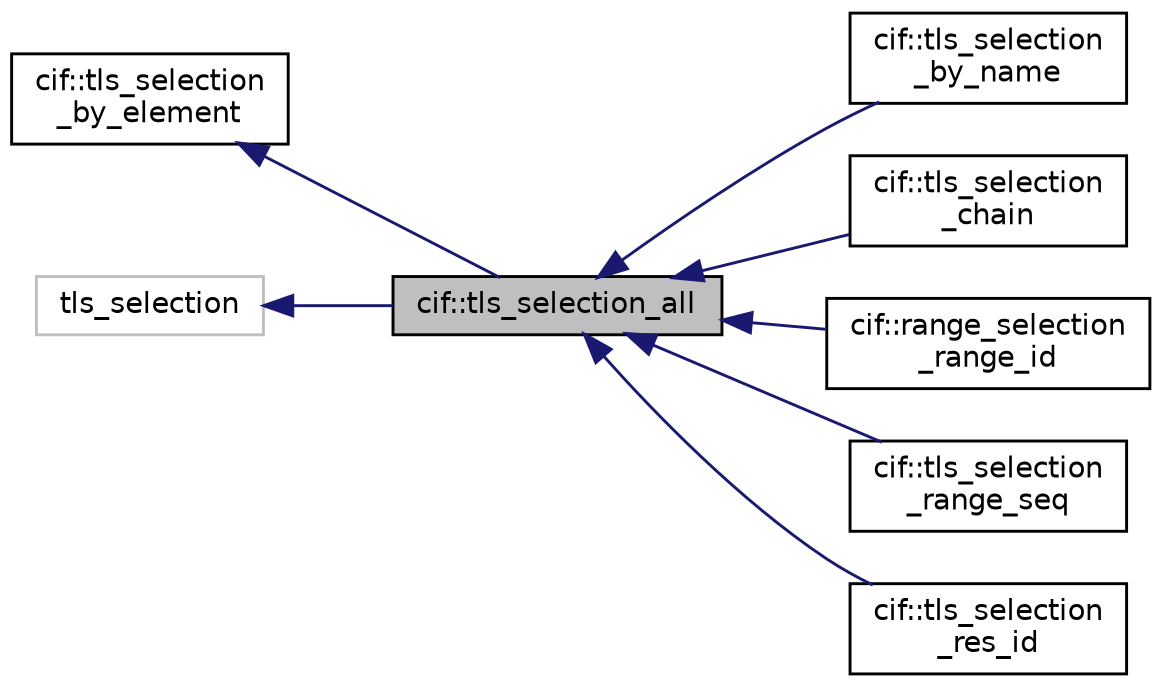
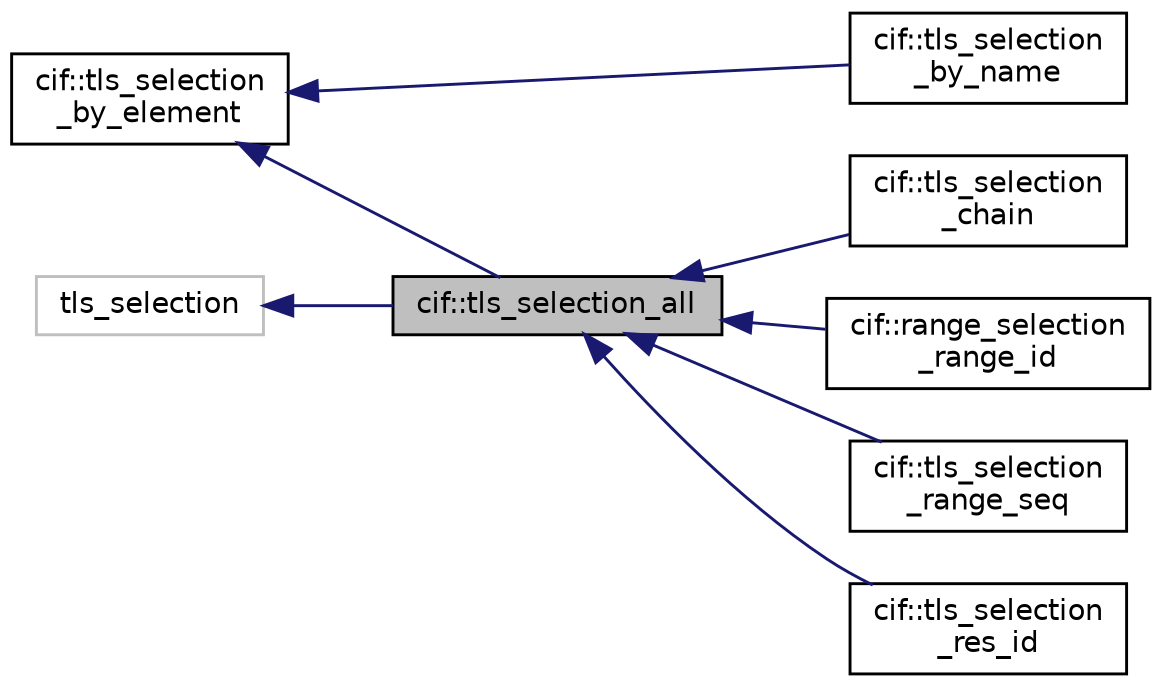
(747, 176) -> (584, 78)
